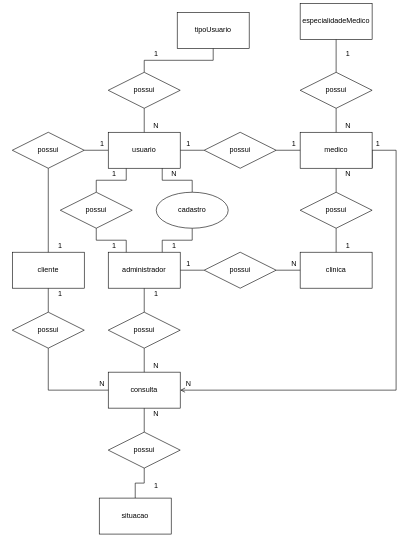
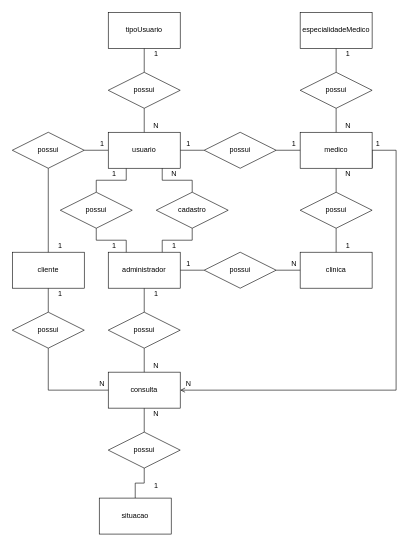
(336, 21) -> (336, 30)
(213, 30) -> (144, 30)
(192, 210) -> (192, 210)
